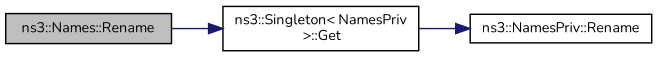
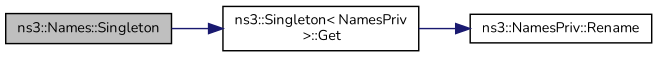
(89, 29) -> (89, 29)
